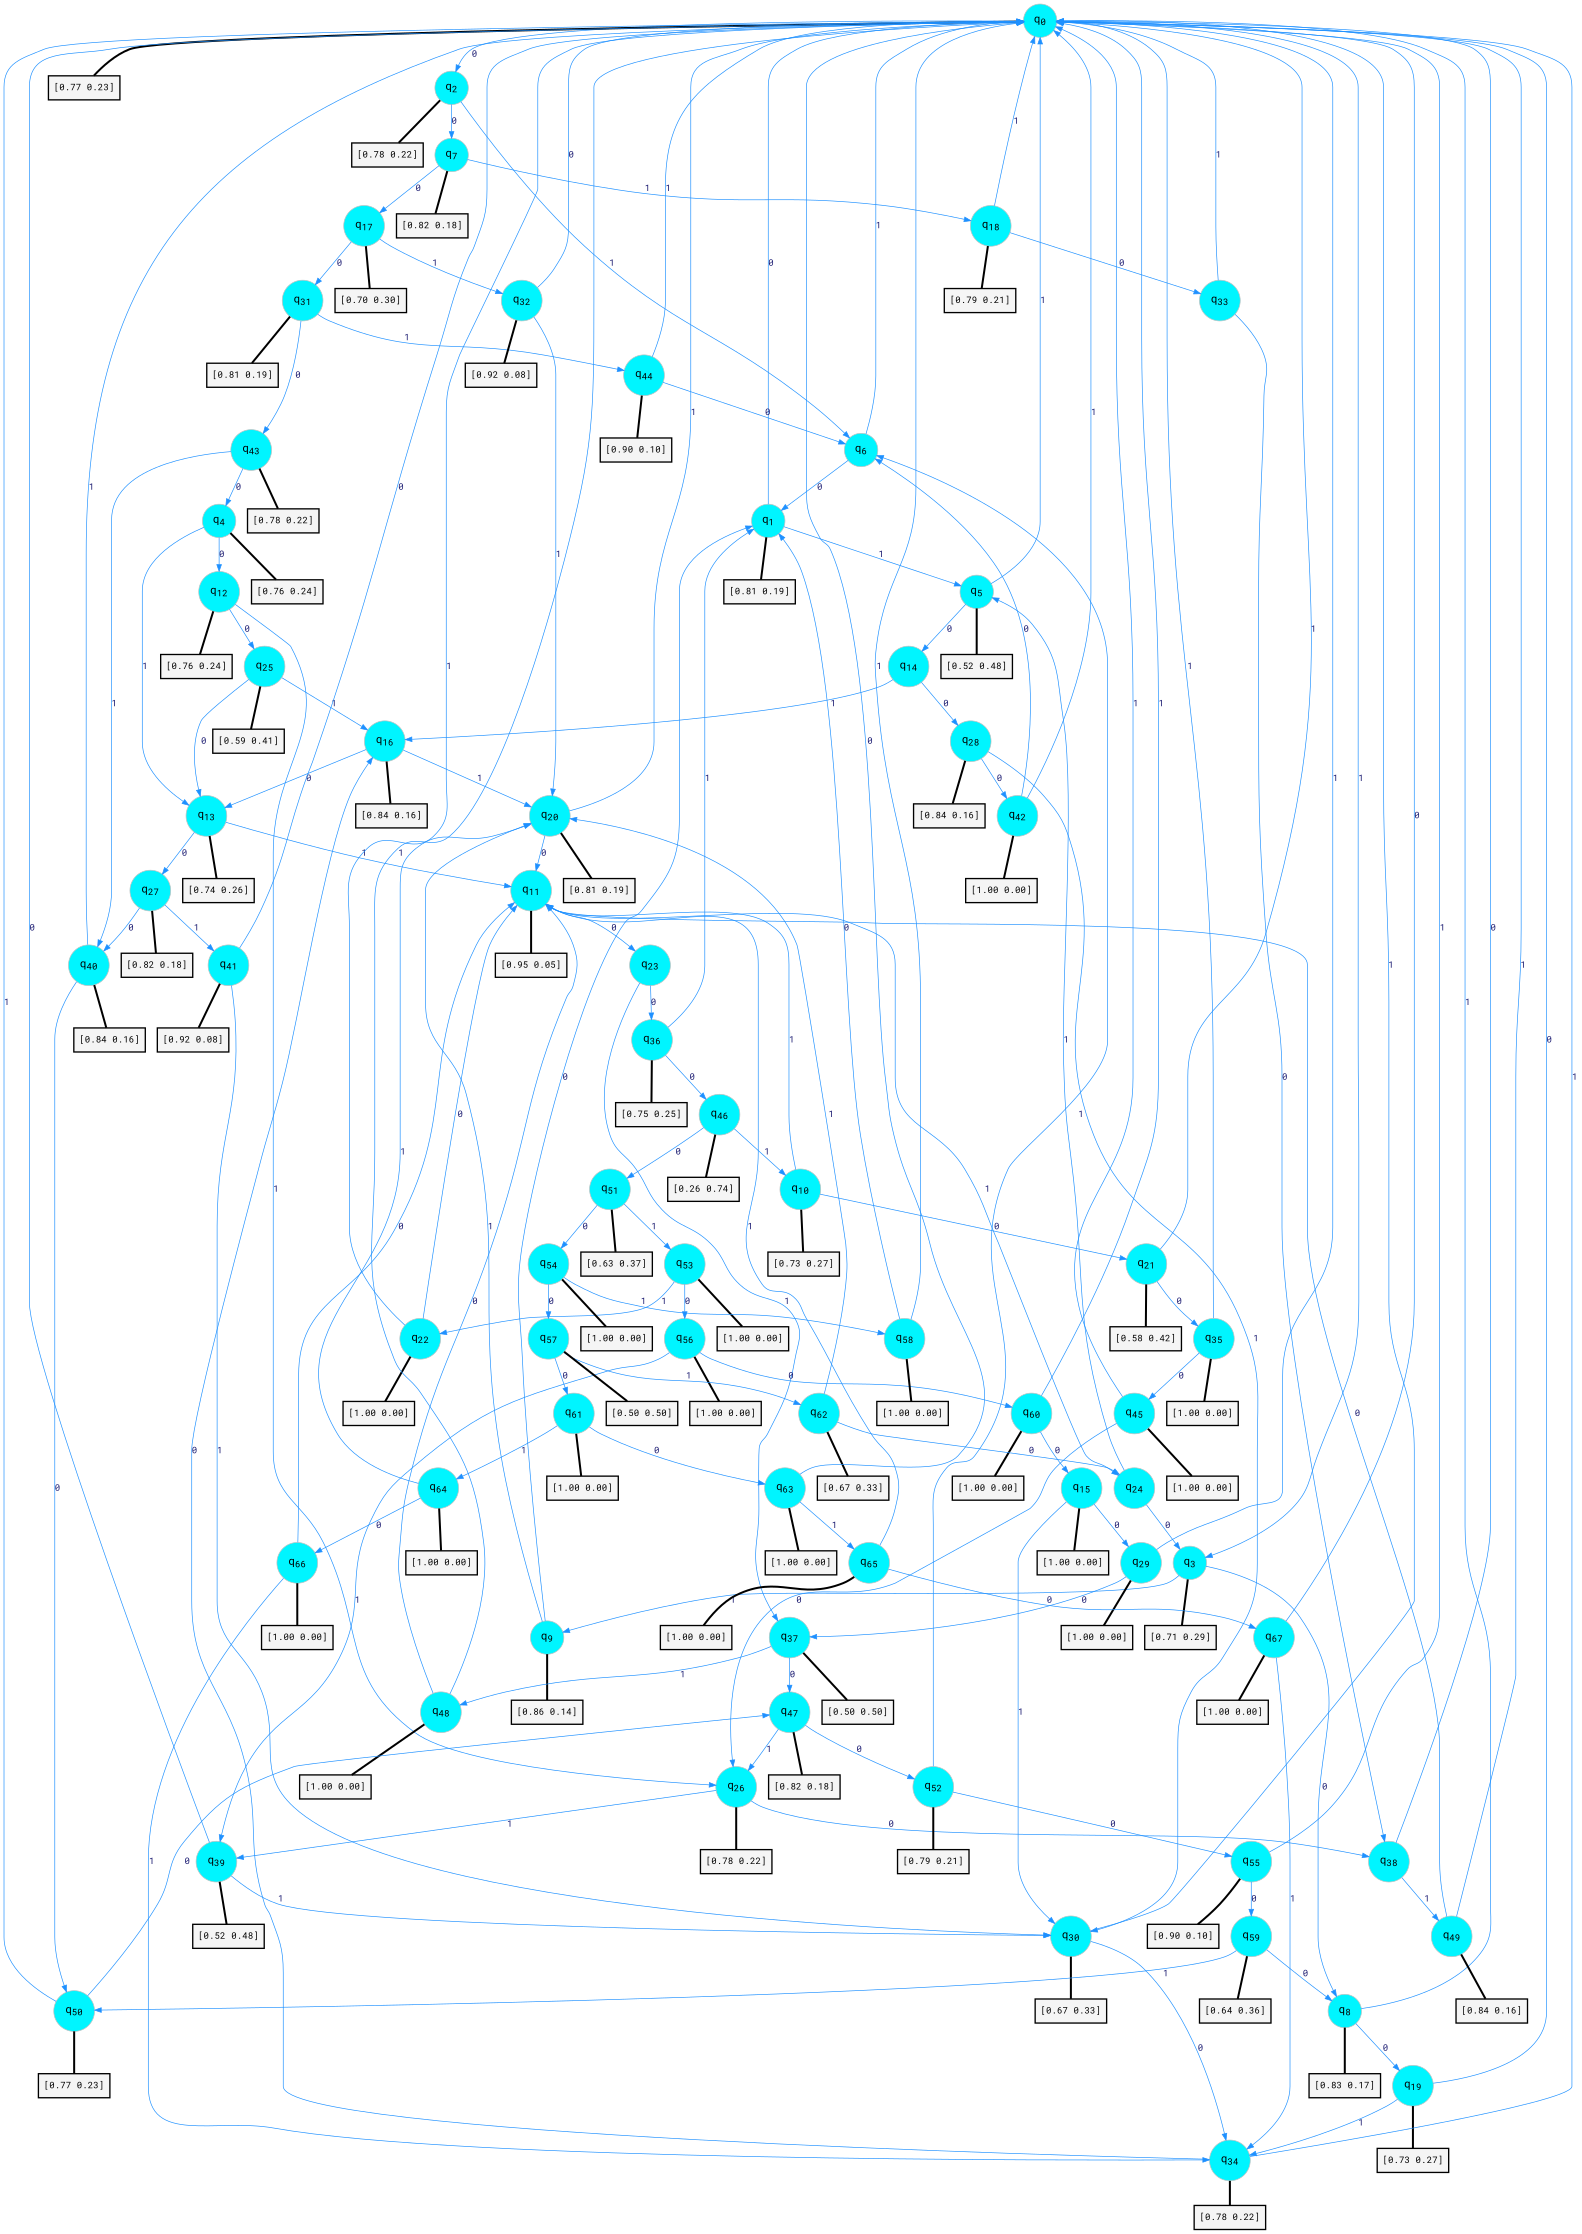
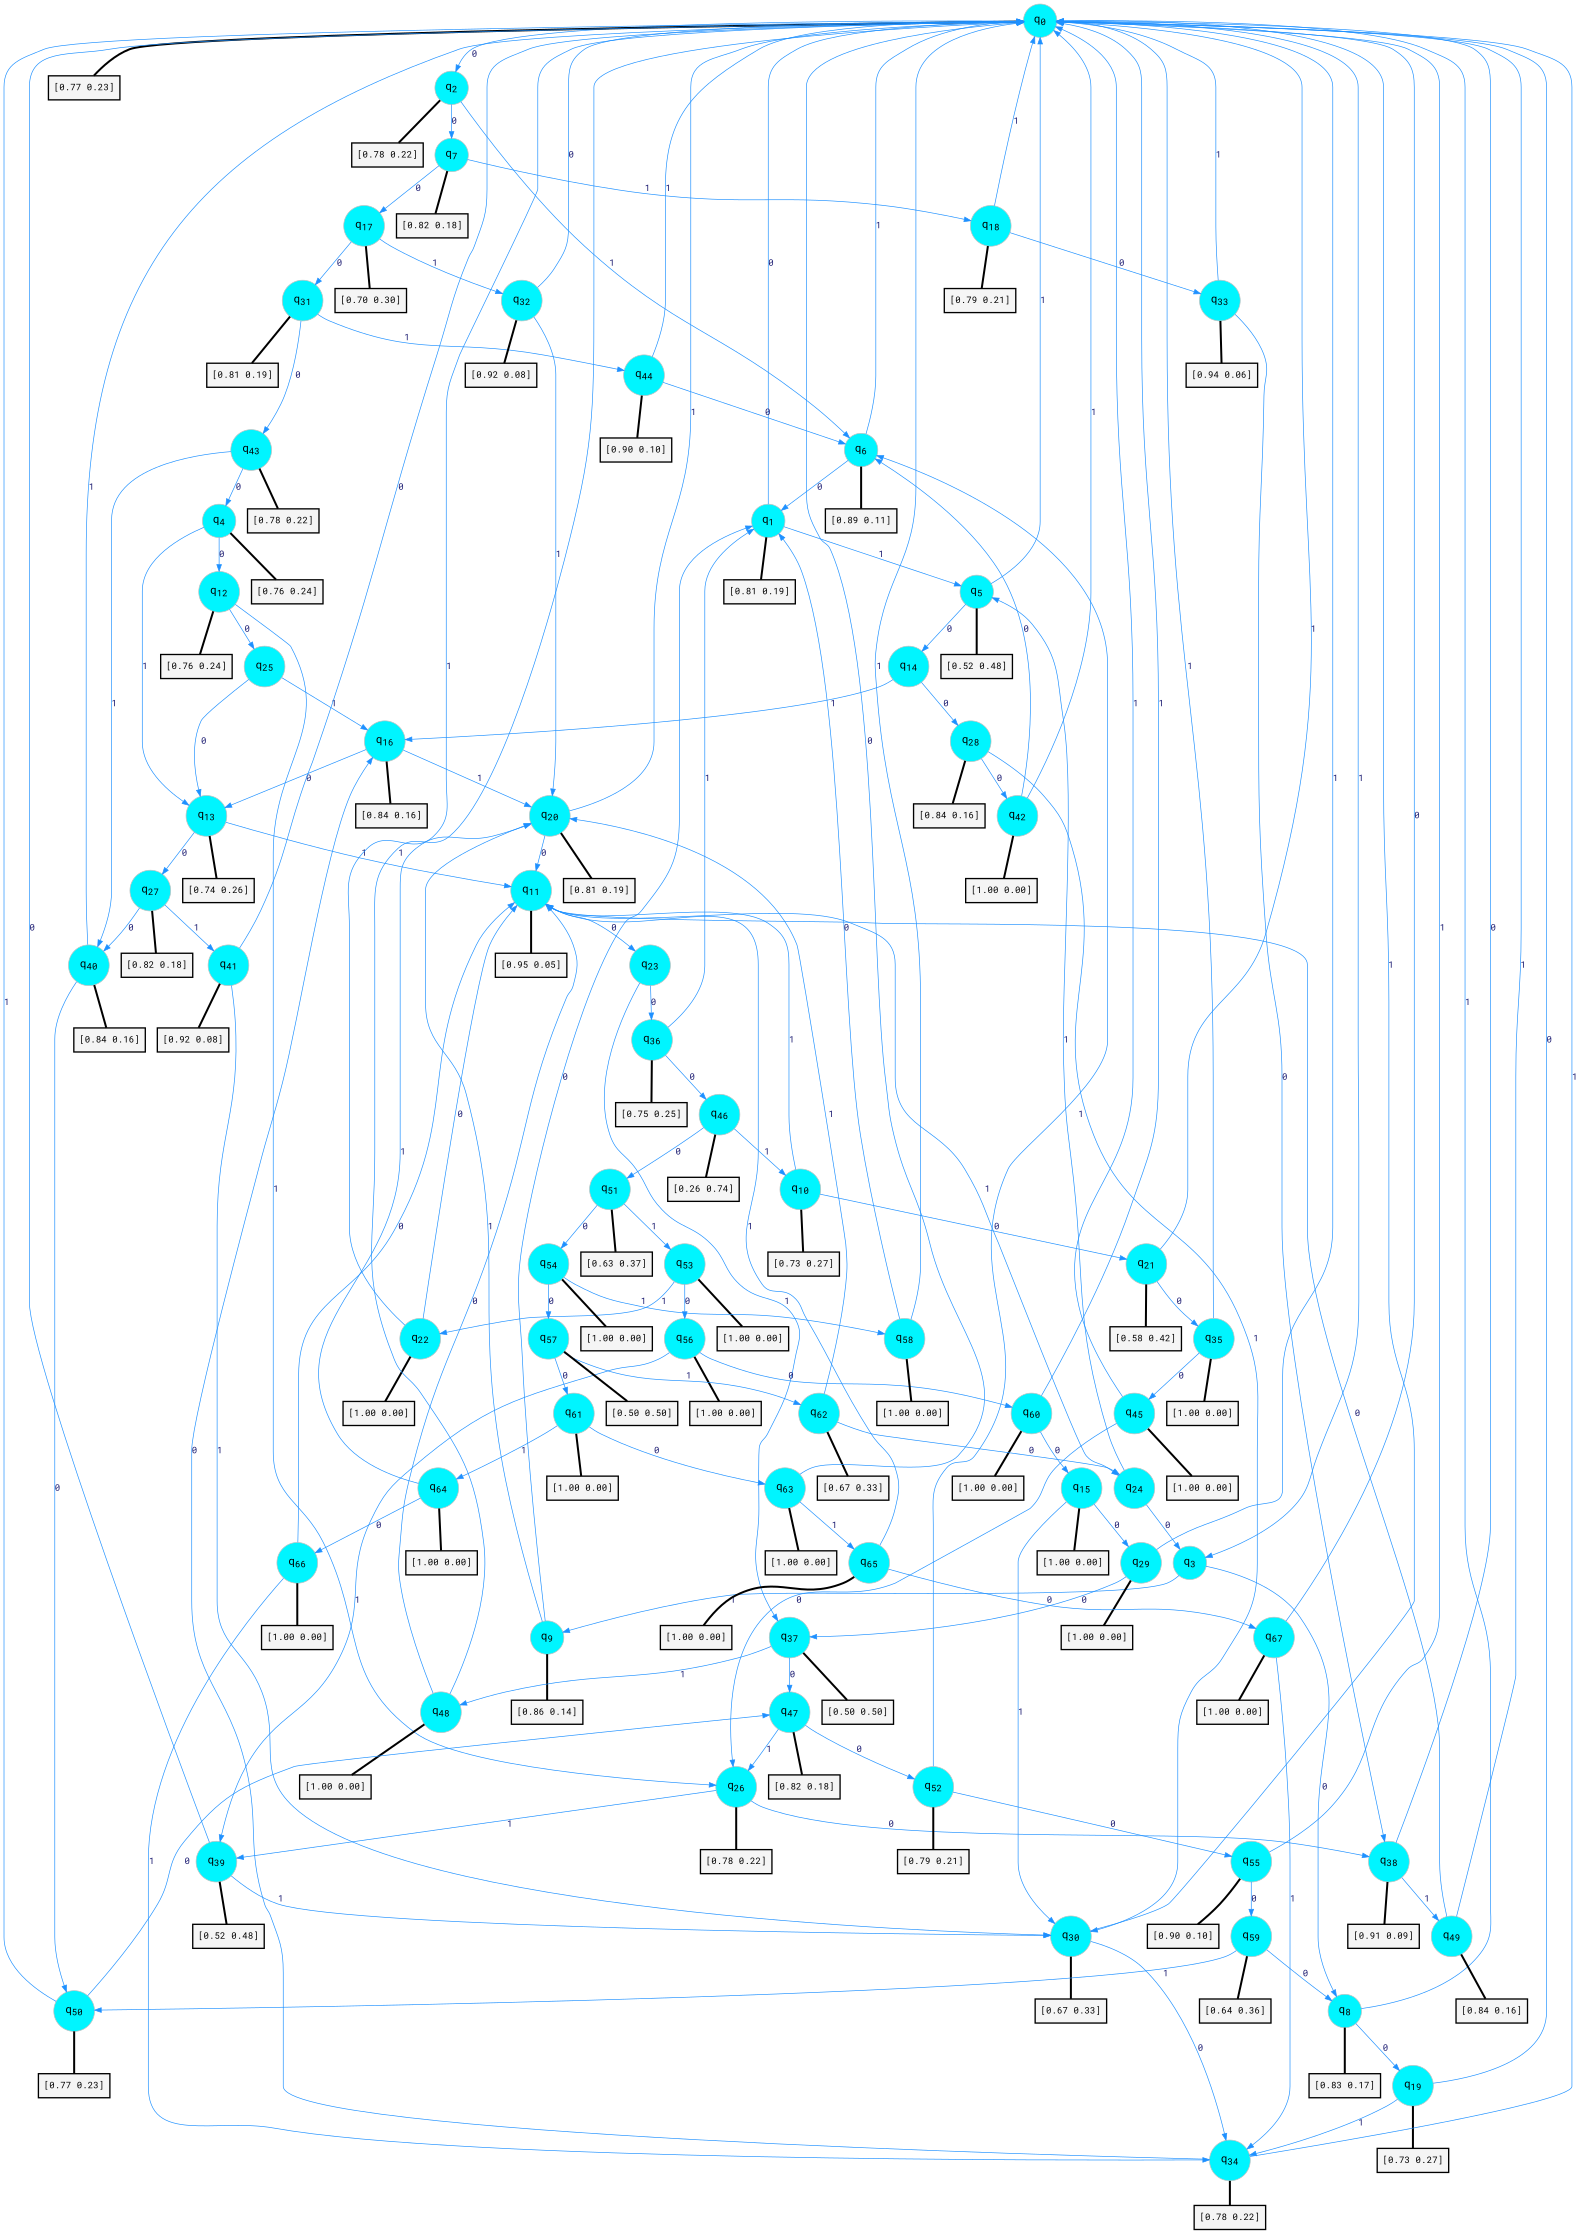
none -> (1222, 375)
none -> (861, 521)
(249, 741) -> none
(1180, 1638) -> none
none -> (1384, 1936)
